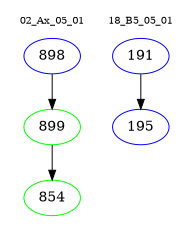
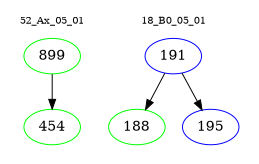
(52, 21) -> (52, 21)
(141, 21) -> (174, 21)
(52, 56) -> none
none -> (137, 127)
(52, 198) -> (52, 127)
